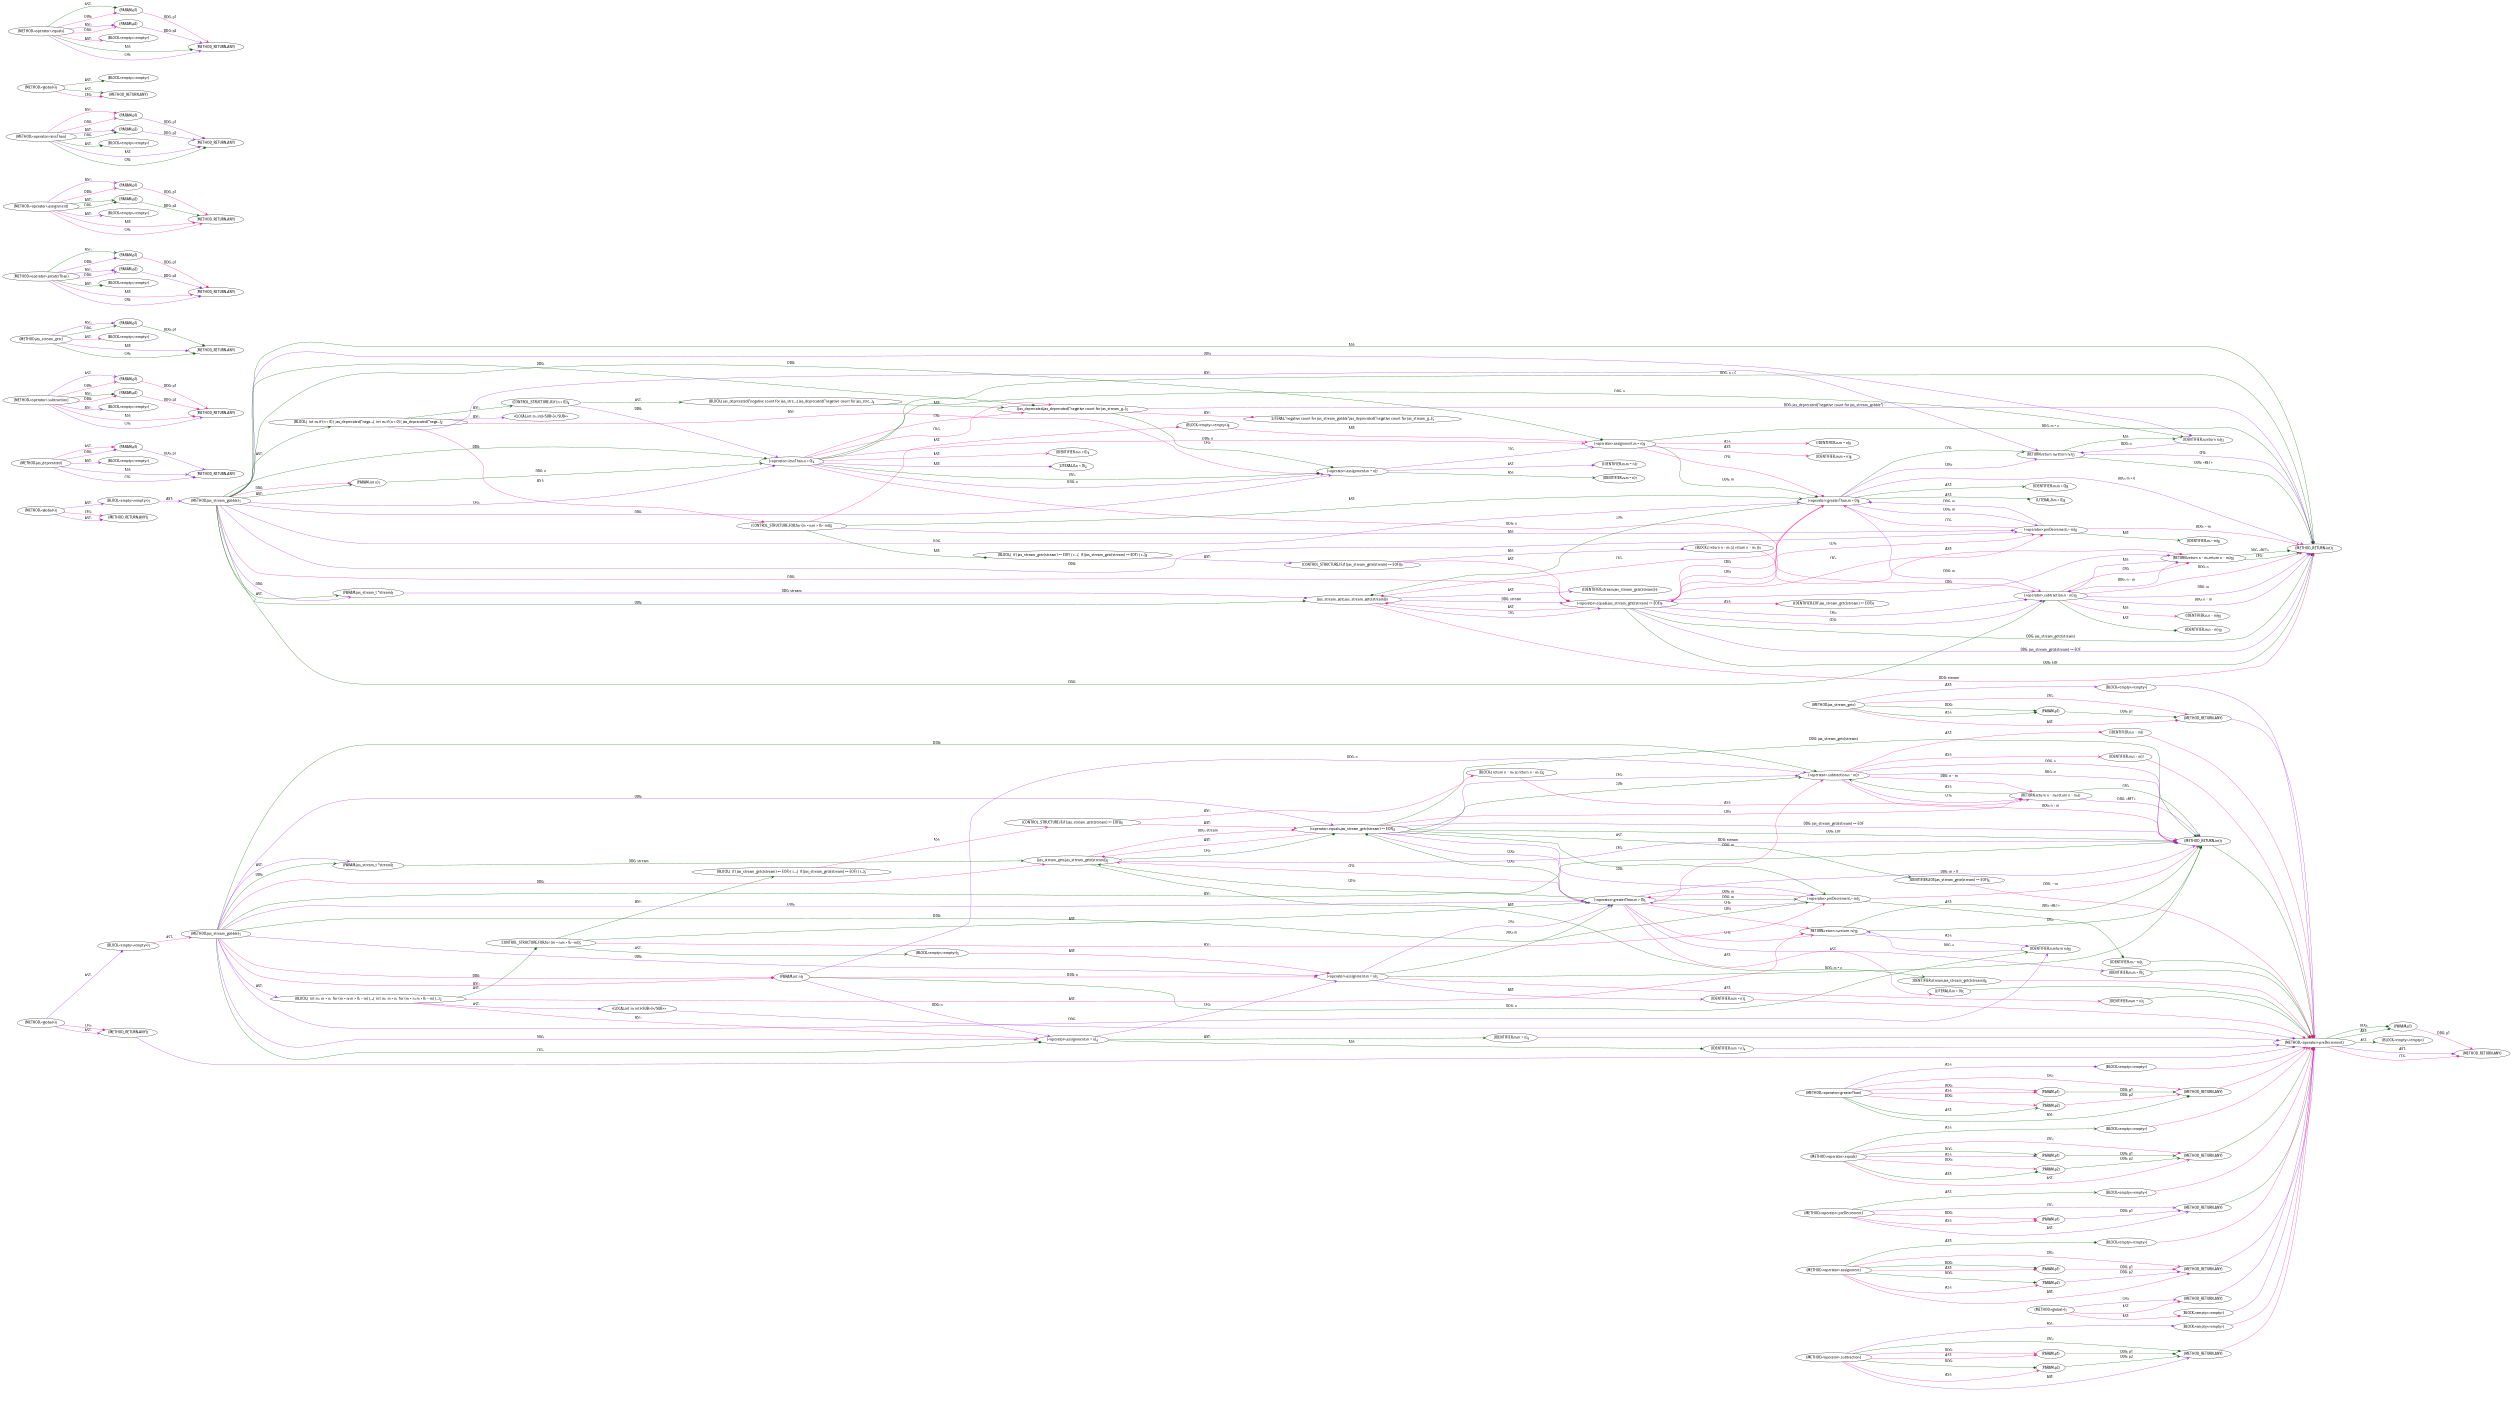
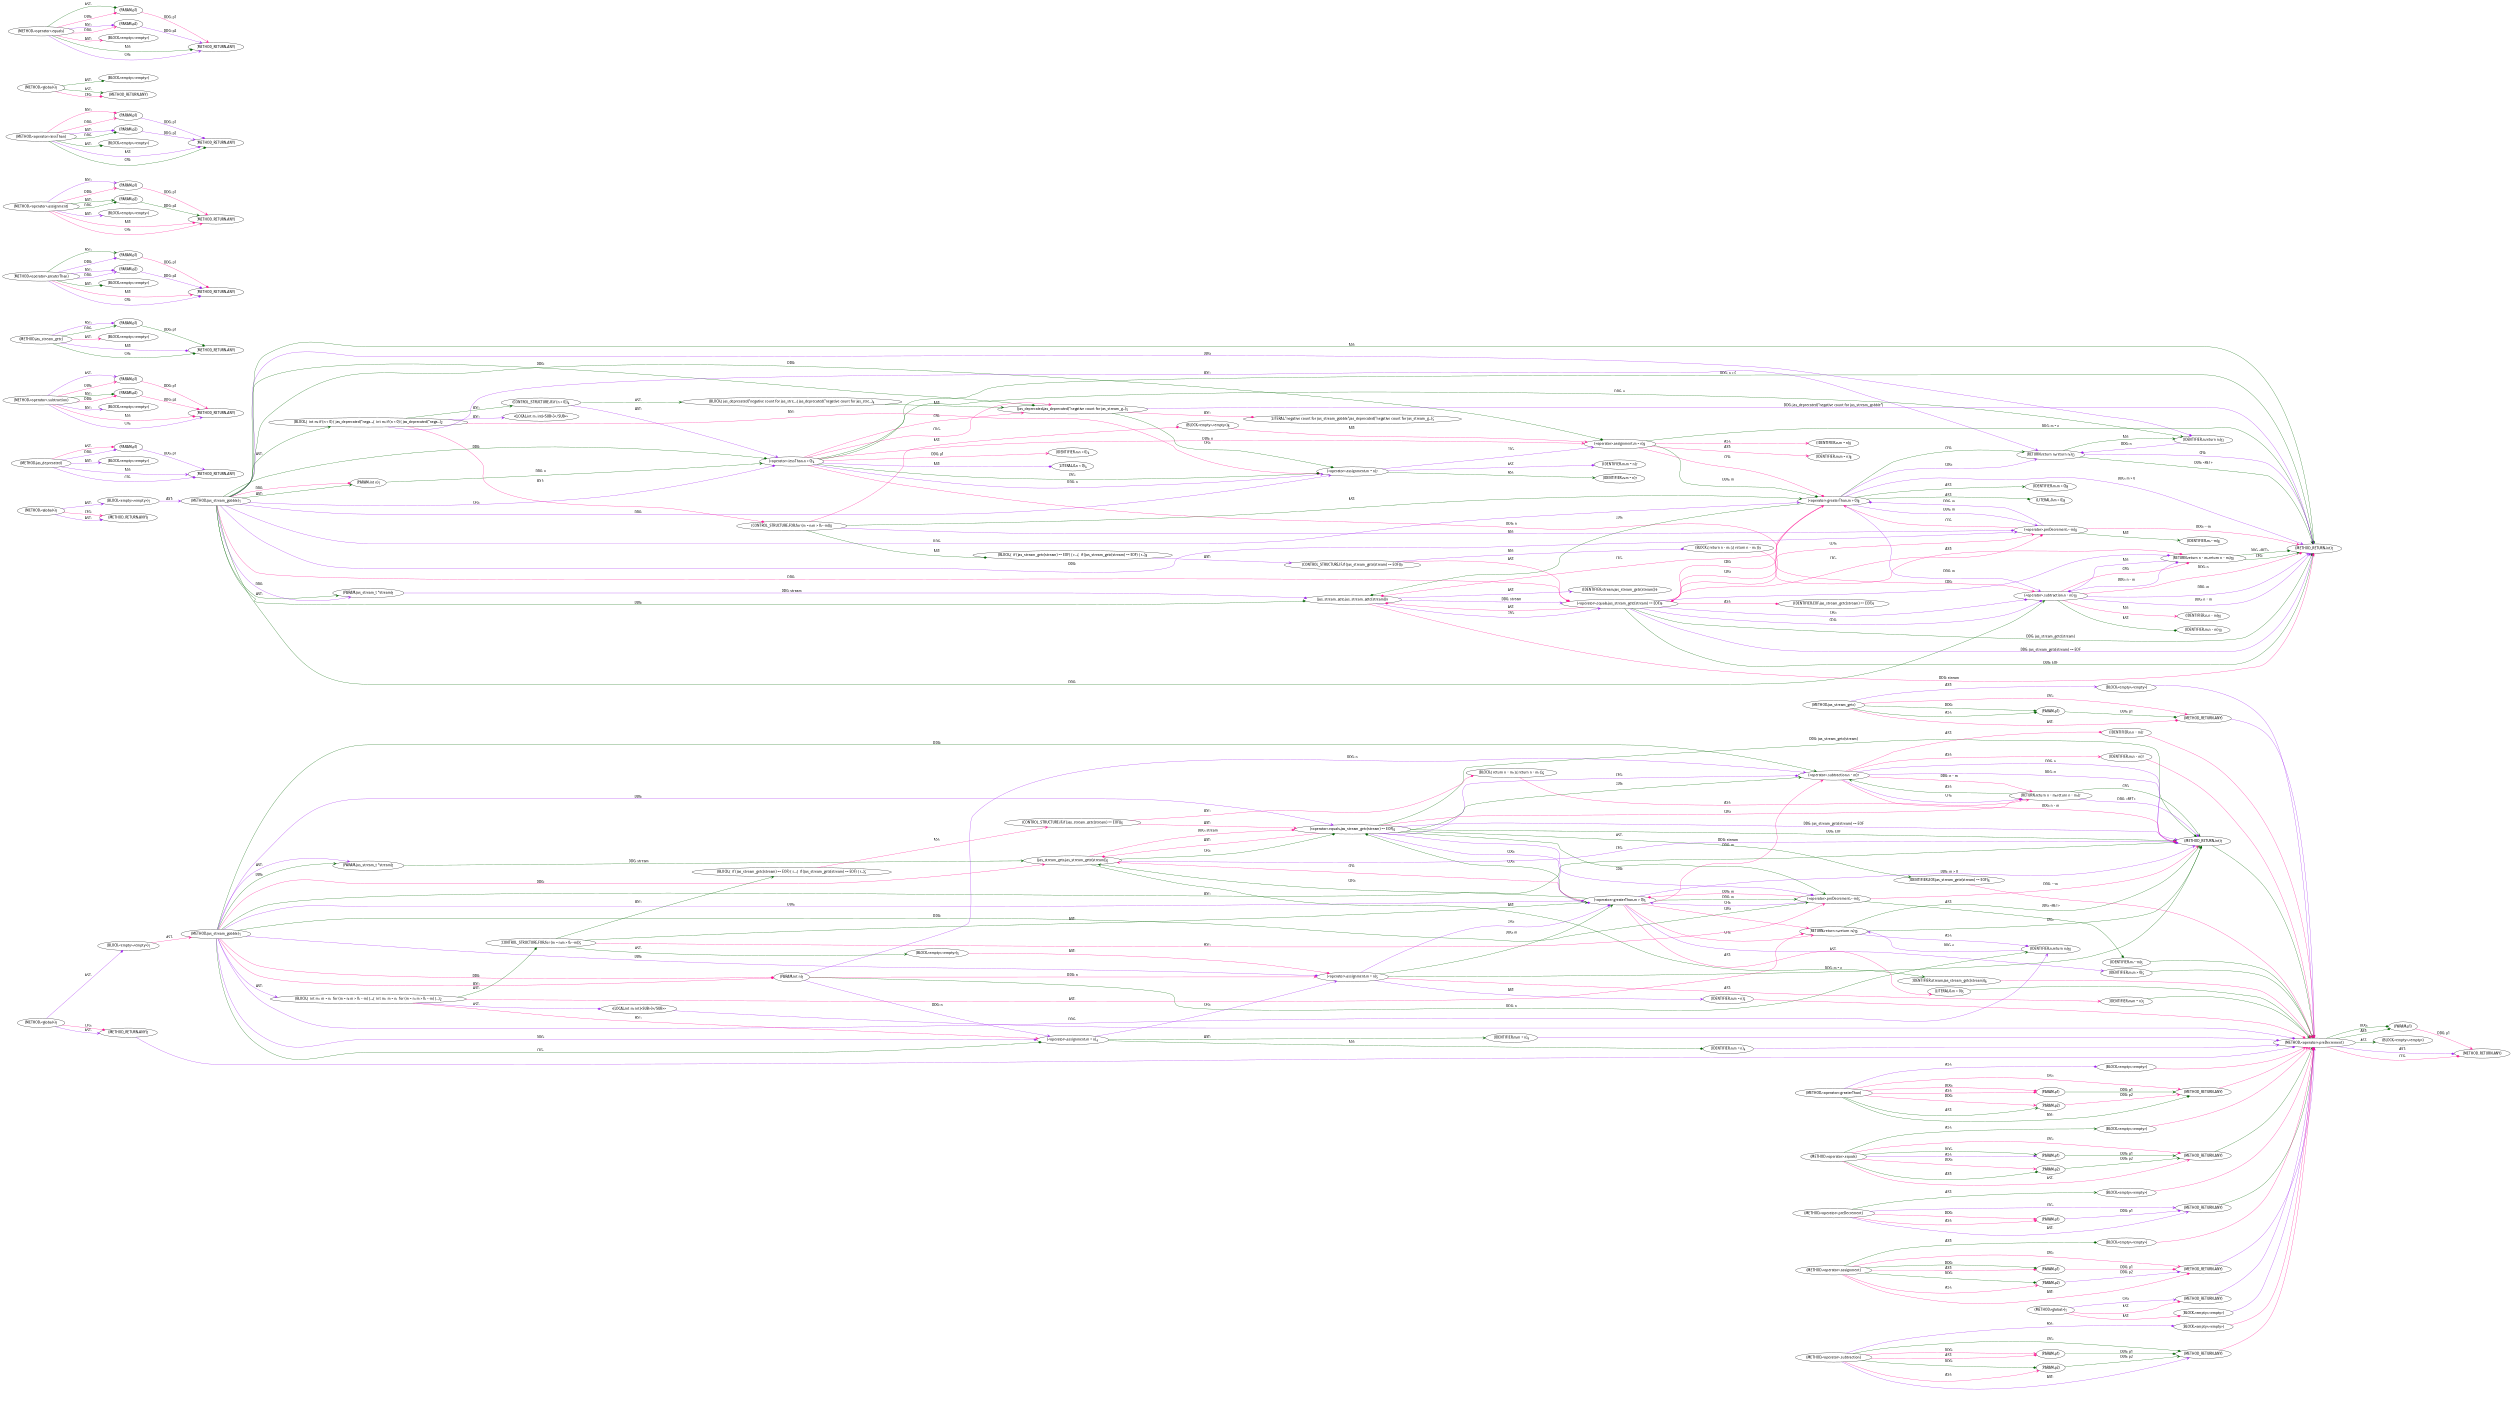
(639, 409) -> (639, 409)
(937, 454) -> (937, 454)
